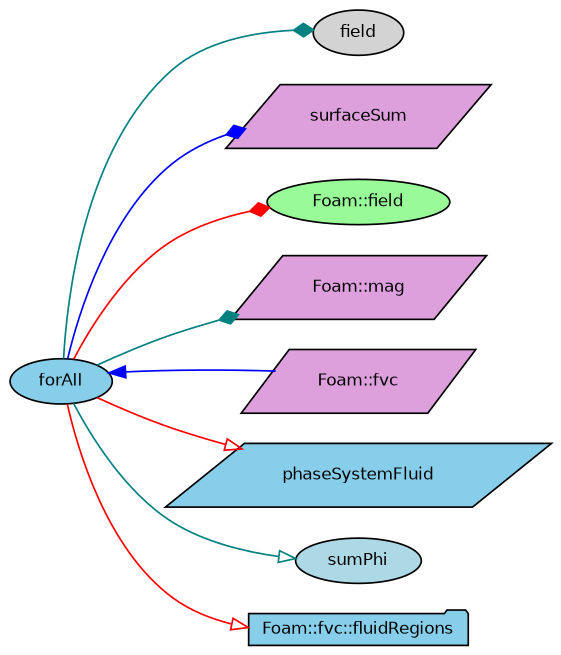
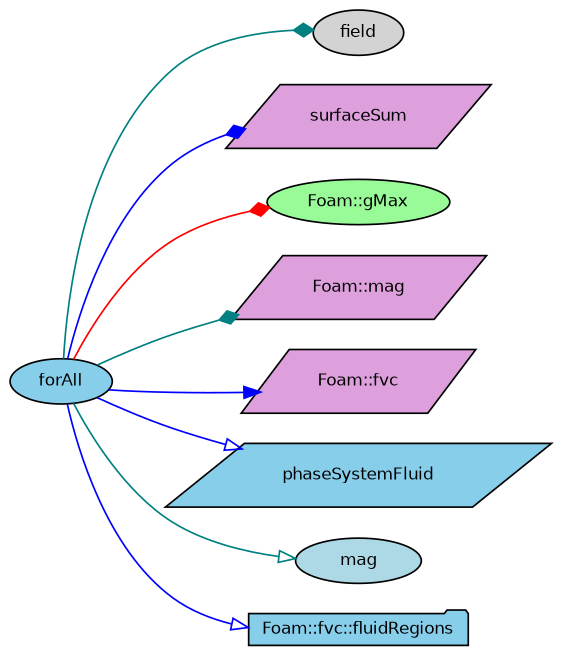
(358, 202) -> (358, 202)
(201, 370) -> (176, 392)
(160, 424) -> (160, 424)
(120, 538) -> (120, 538)
(358, 561) -> (358, 561)
